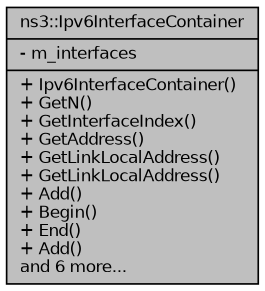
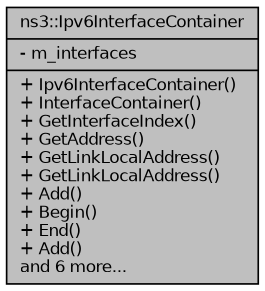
(56, 103) -> (111, 103)
